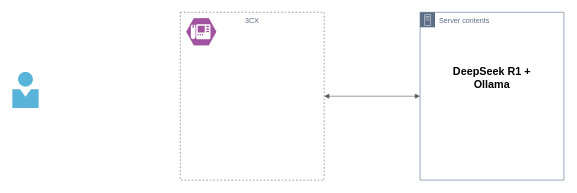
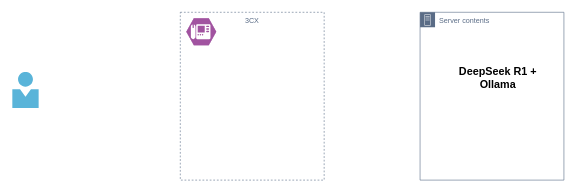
(492, 78) -> (498, 78)
(413, 96) -> none
